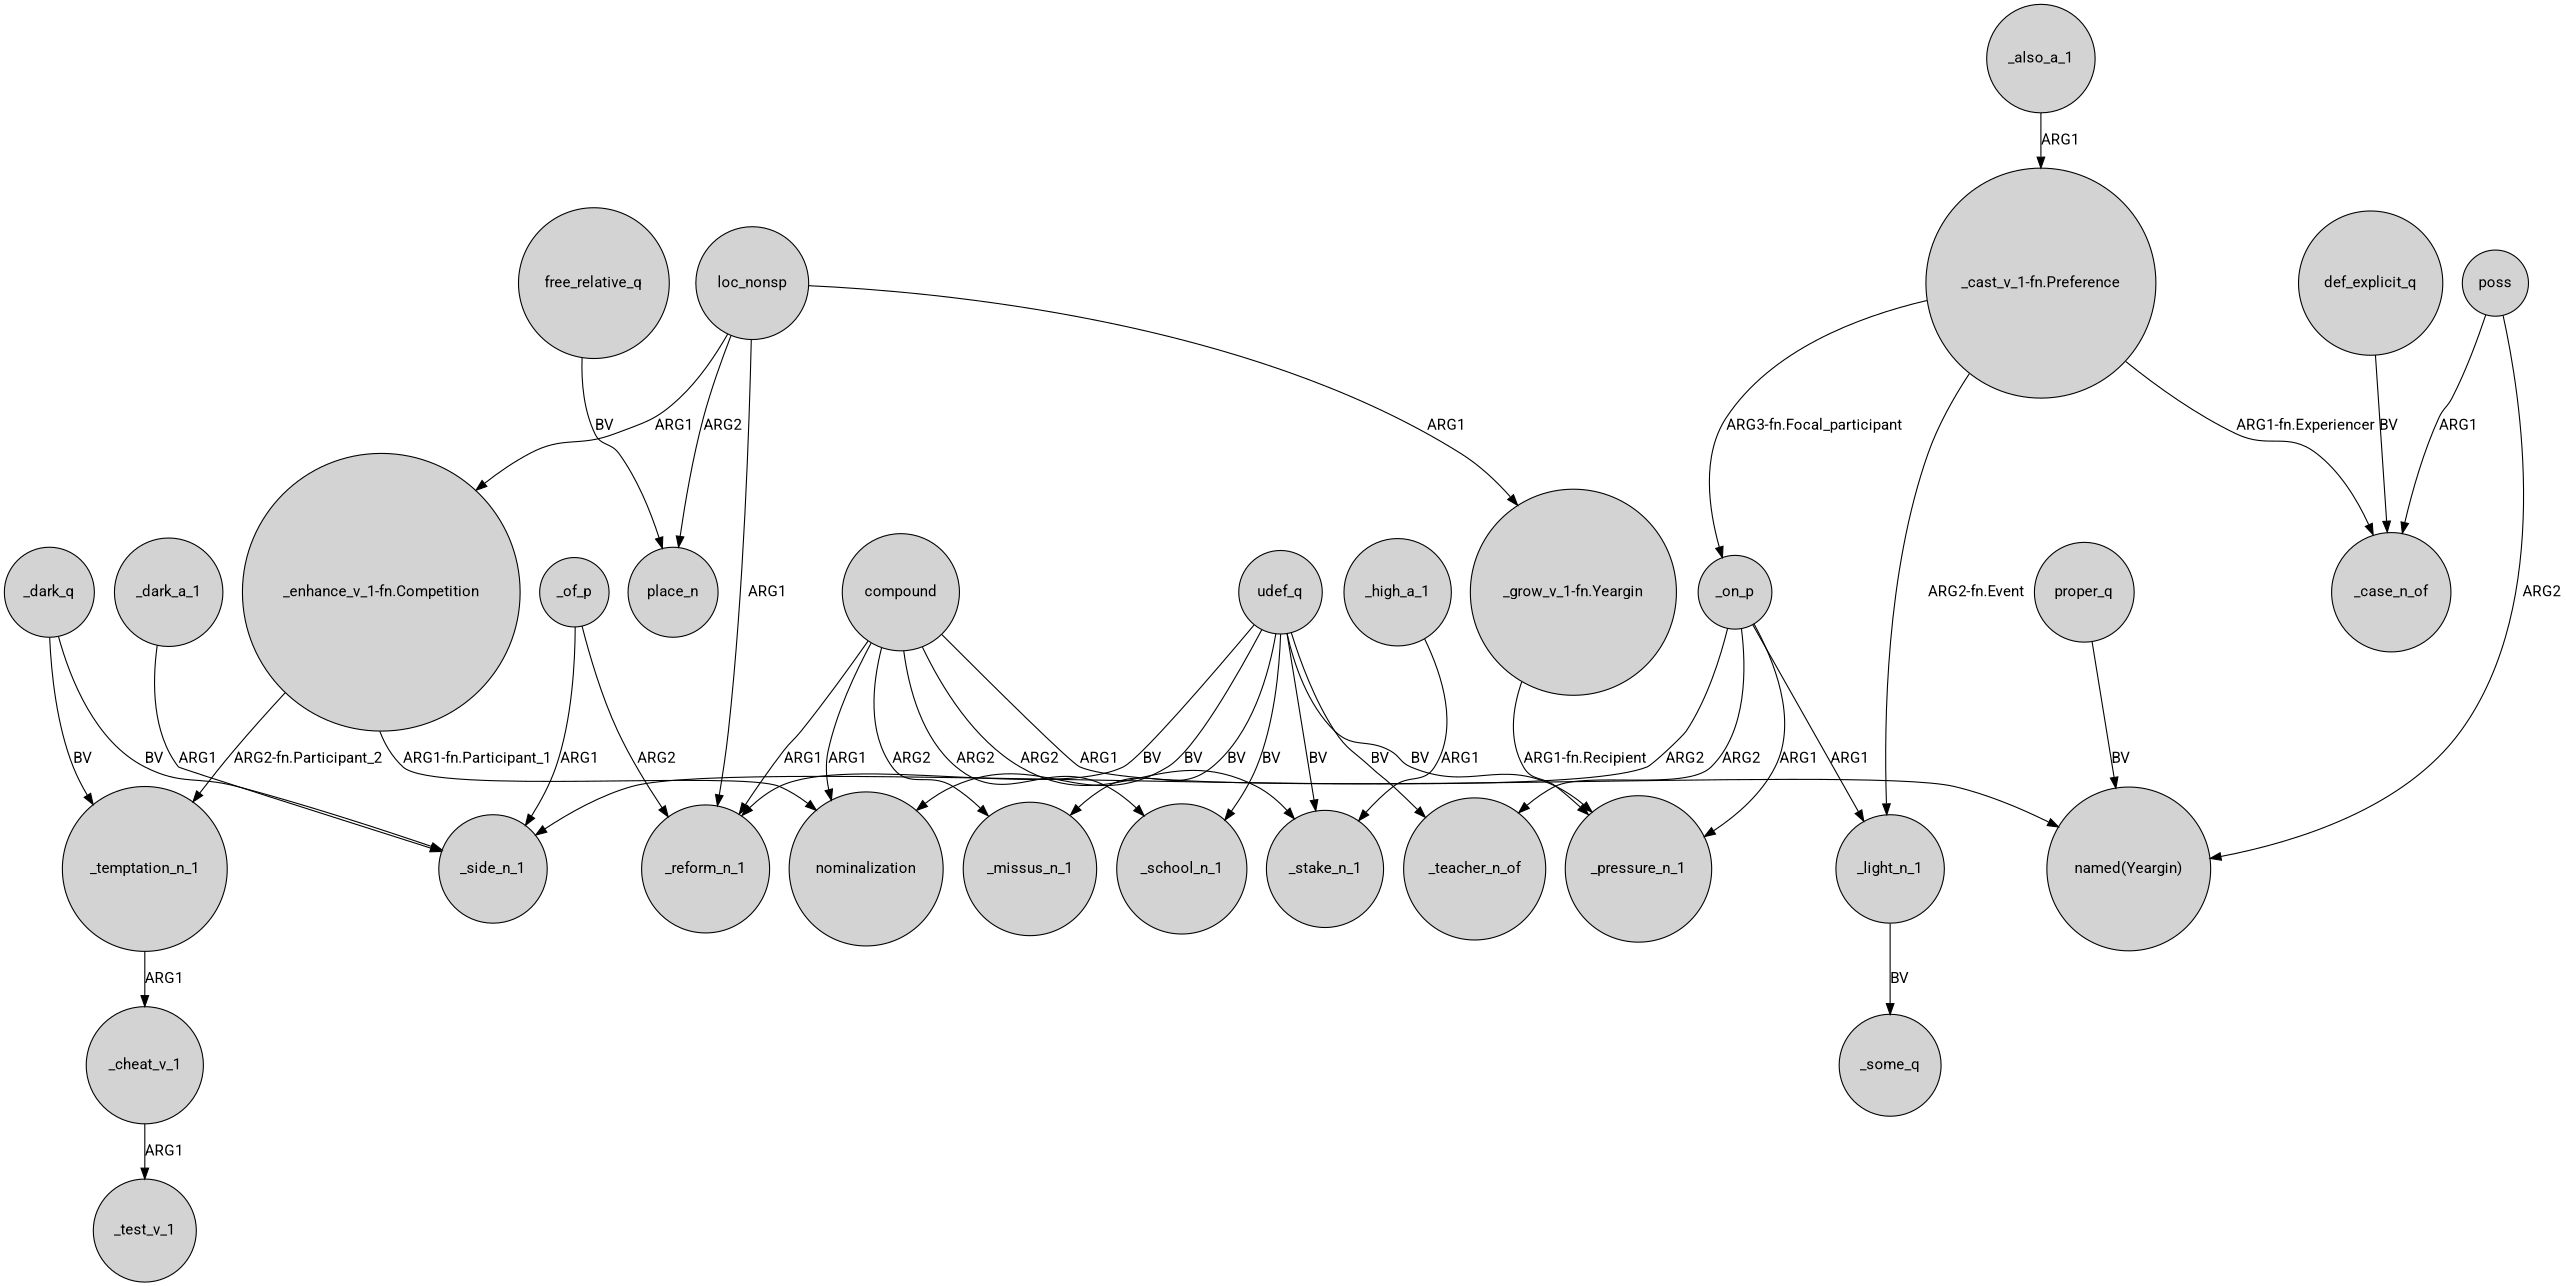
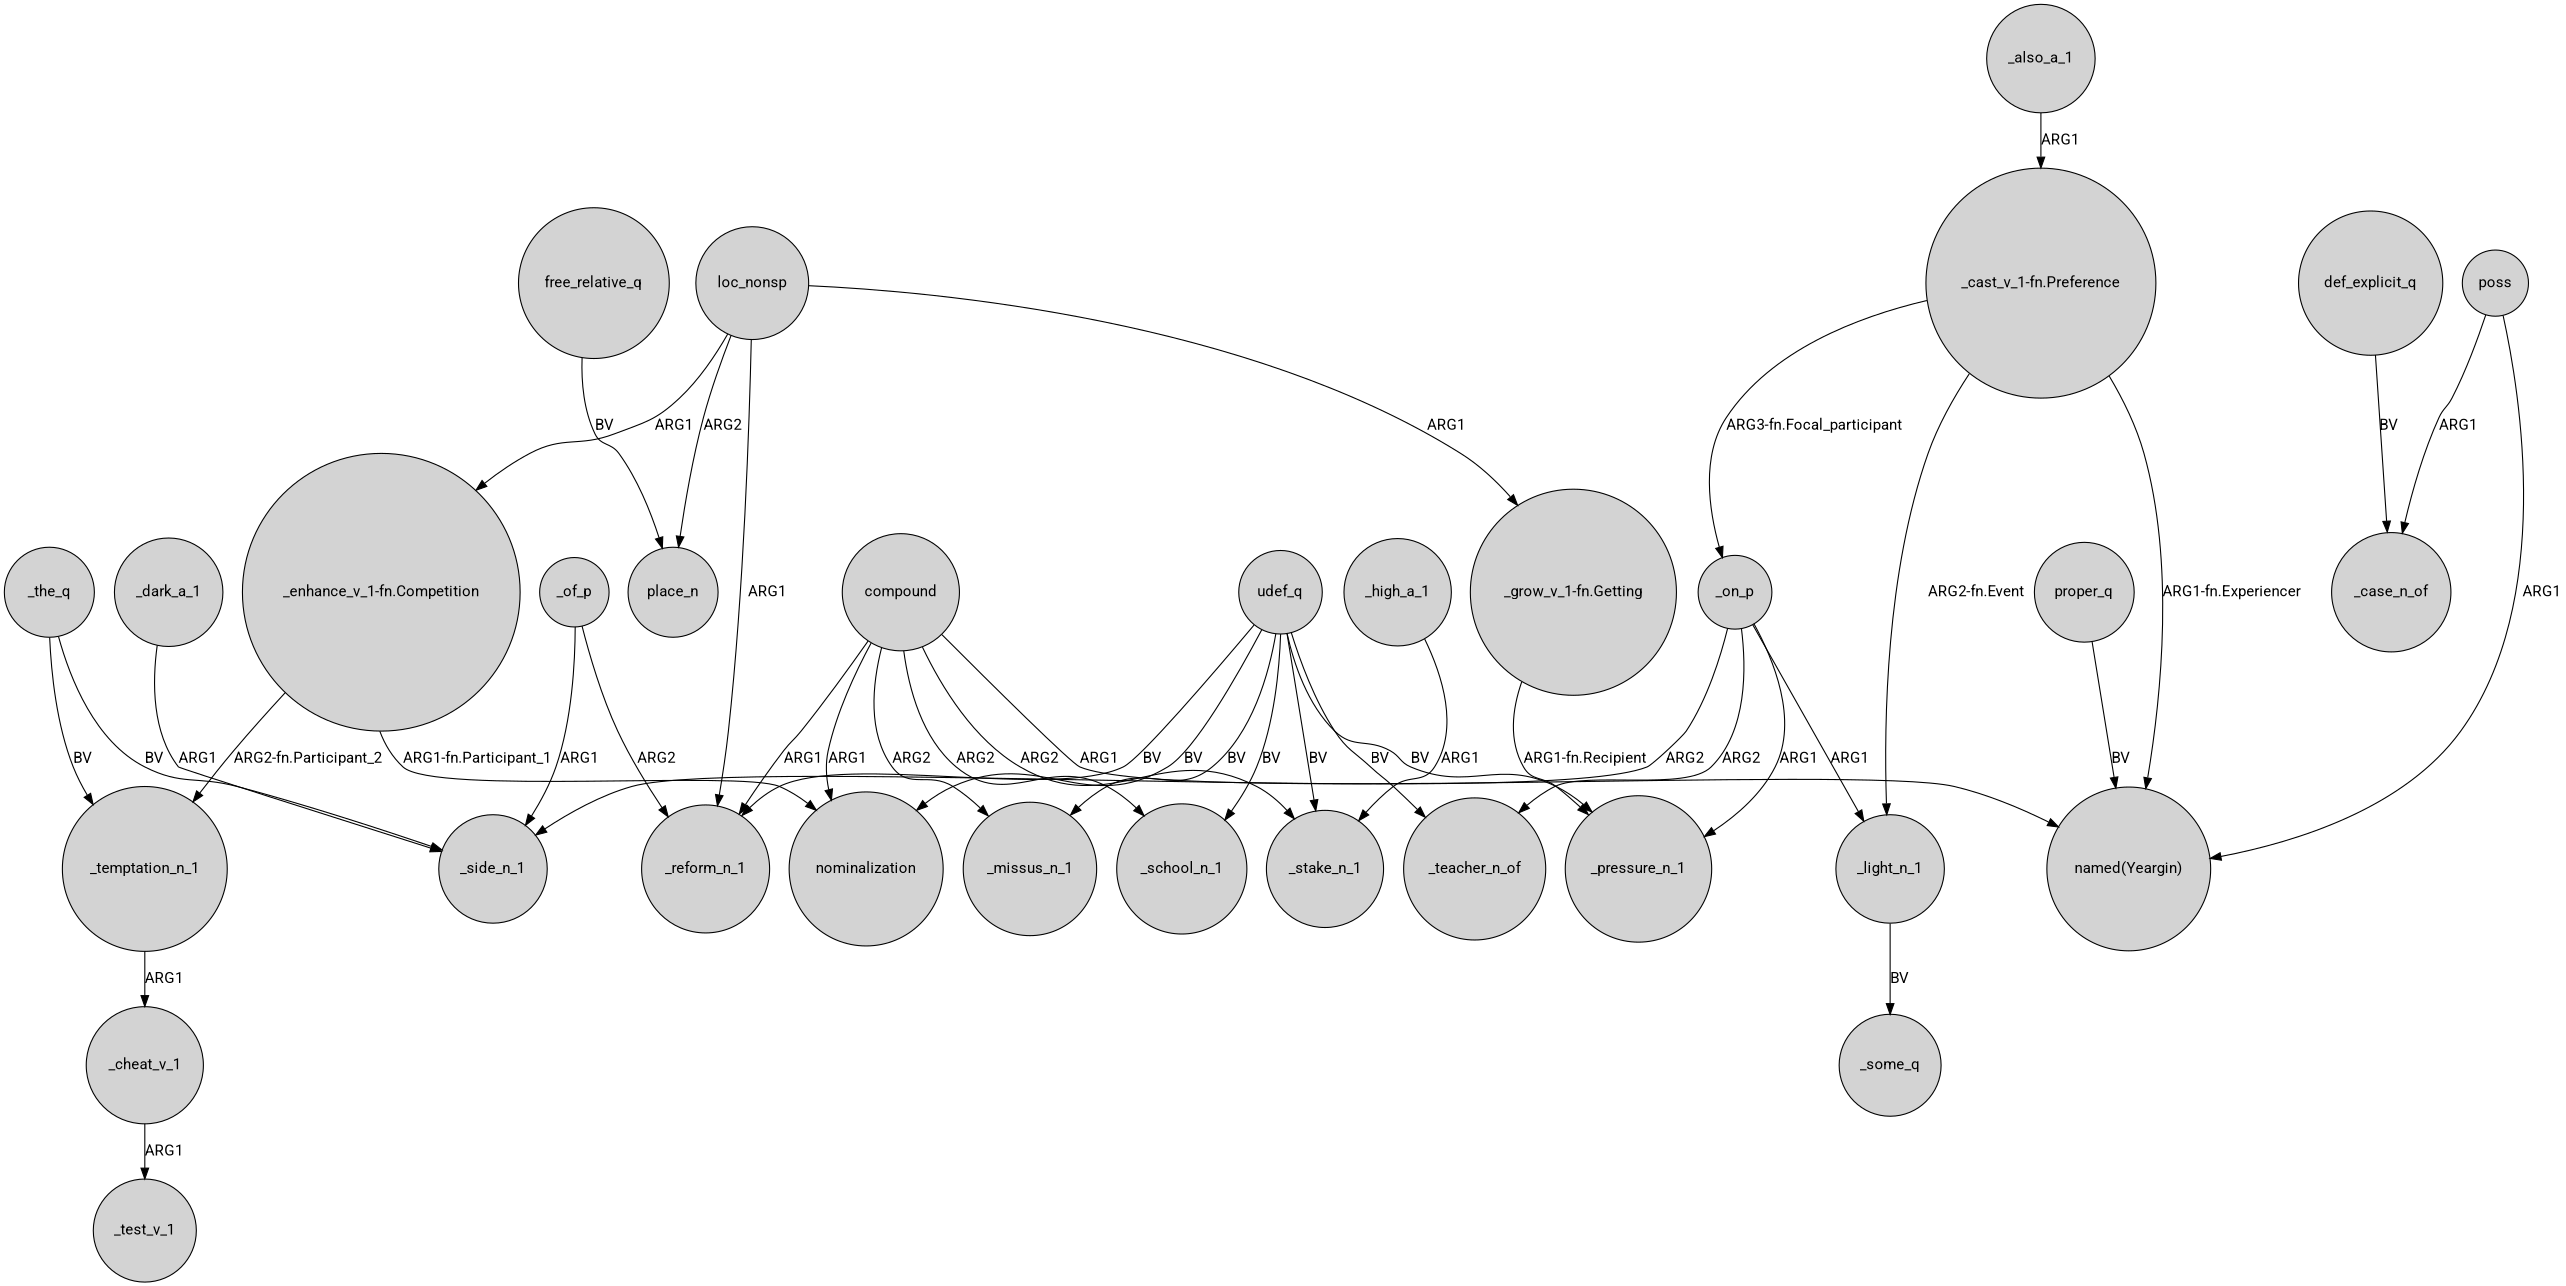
(2256, 440) -> (2162, 573)
(49, 592) -> (49, 592)
(1573, 592) -> (1573, 592)
(2542, 592) -> (2542, 592)
